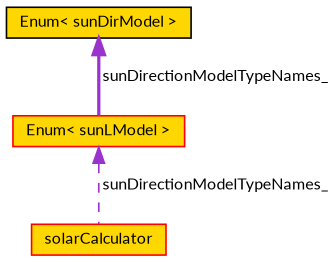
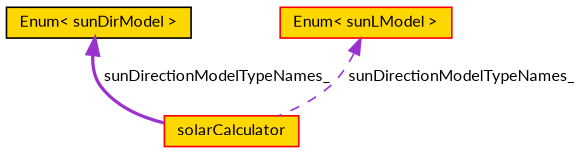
(99, 85) -> (116, 101)
